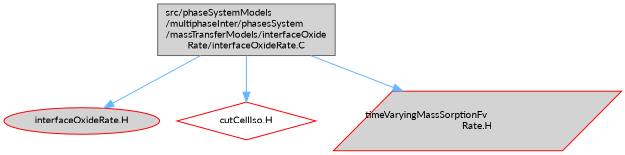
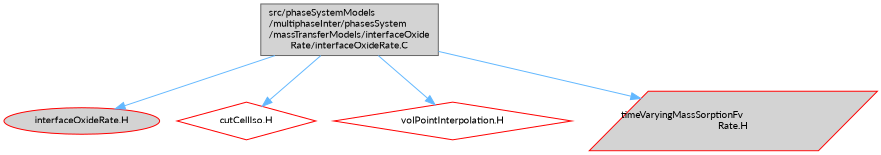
none -> (453, 121)
